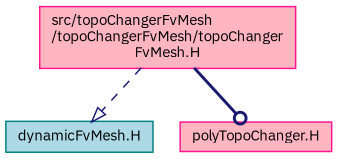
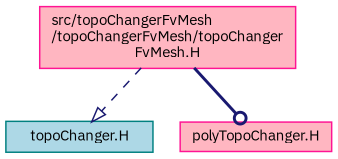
(79, 137) -> (79, 137)
